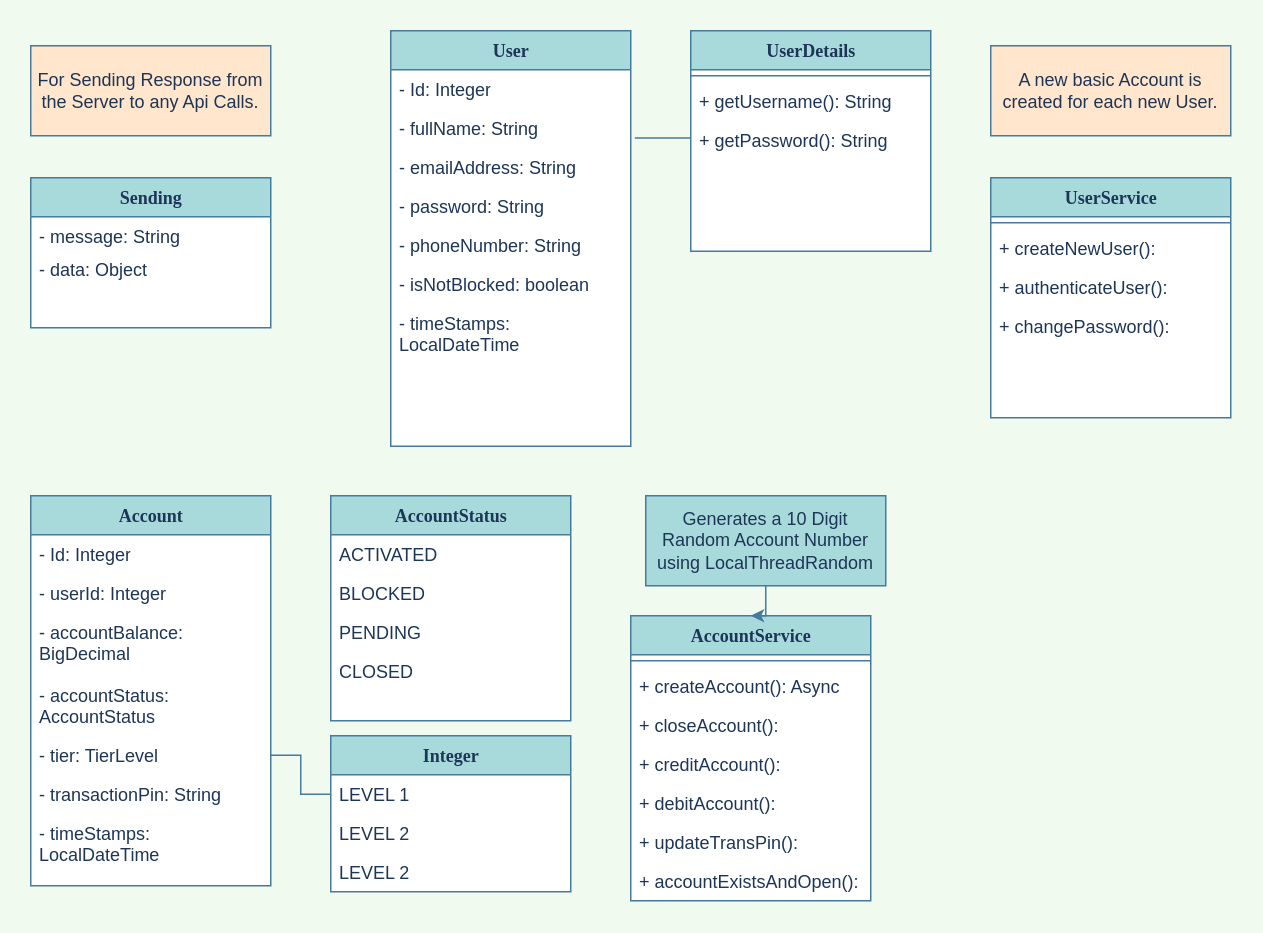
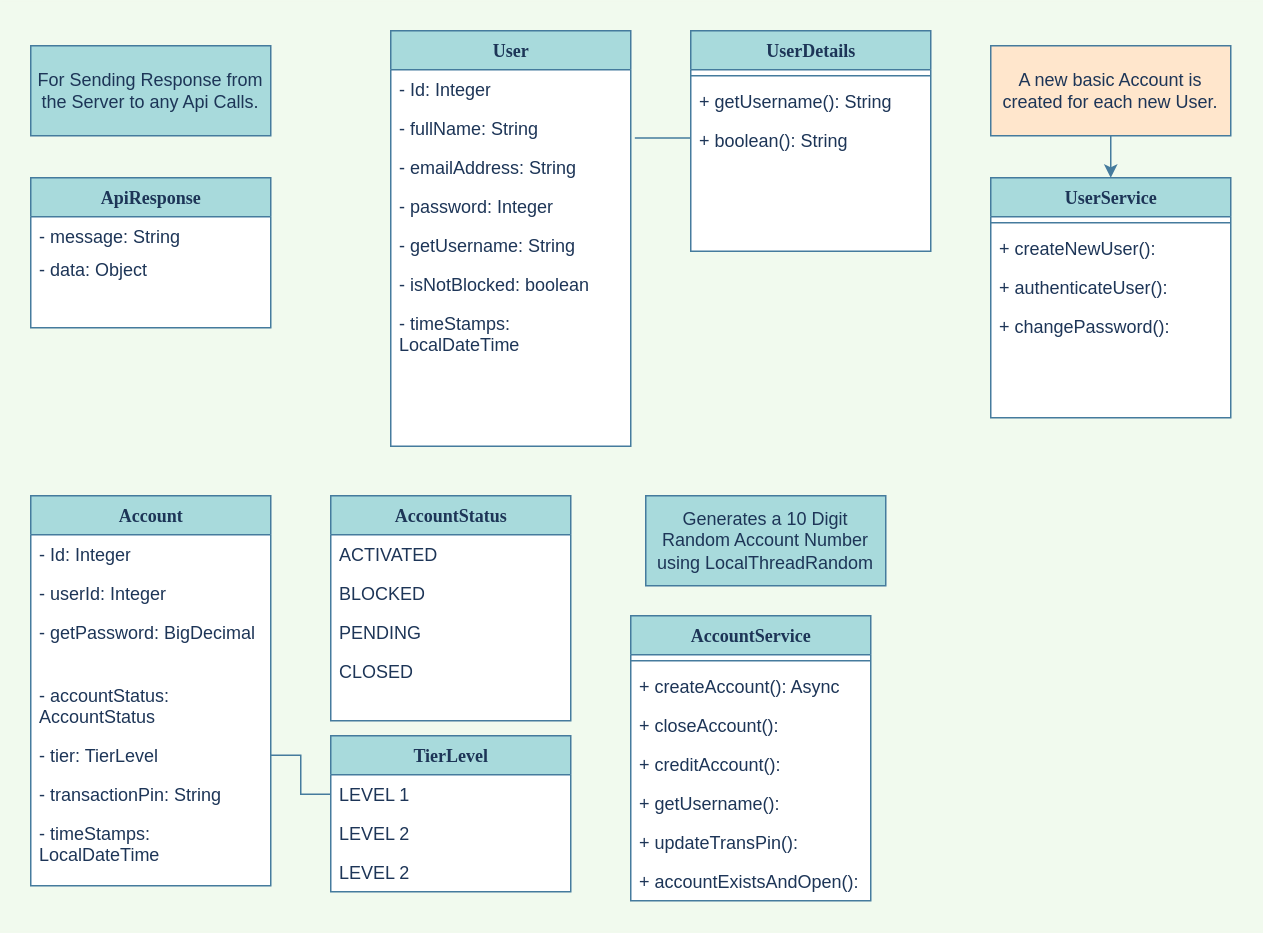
(151, 91) -> (151, 91)
(806, 142) -> (784, 142)
none -> (1111, 162)
(152, 199) -> (152, 199)
(481, 208) -> (488, 208)
(496, 247) -> (496, 247)
(766, 603) -> none
(152, 645) -> (152, 634)
(452, 757) -> (452, 757)
(718, 805) -> (716, 805)
